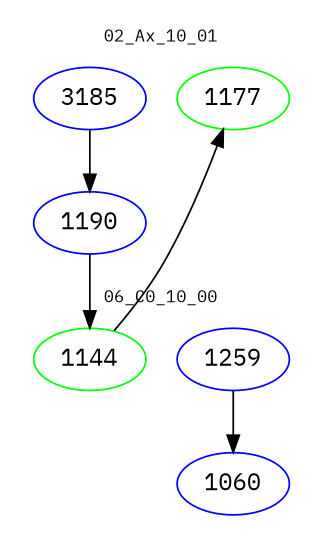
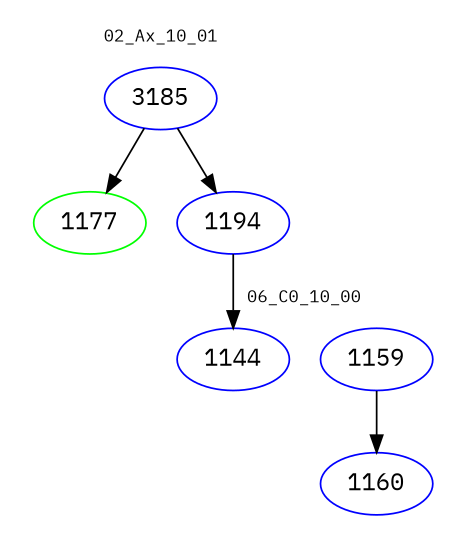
(90, 223) -> (233, 223)
(174, 243) -> (130, 153)
(90, 359) -> (233, 359)
(233, 359) -> (377, 359)
(233, 484) -> (377, 484)
